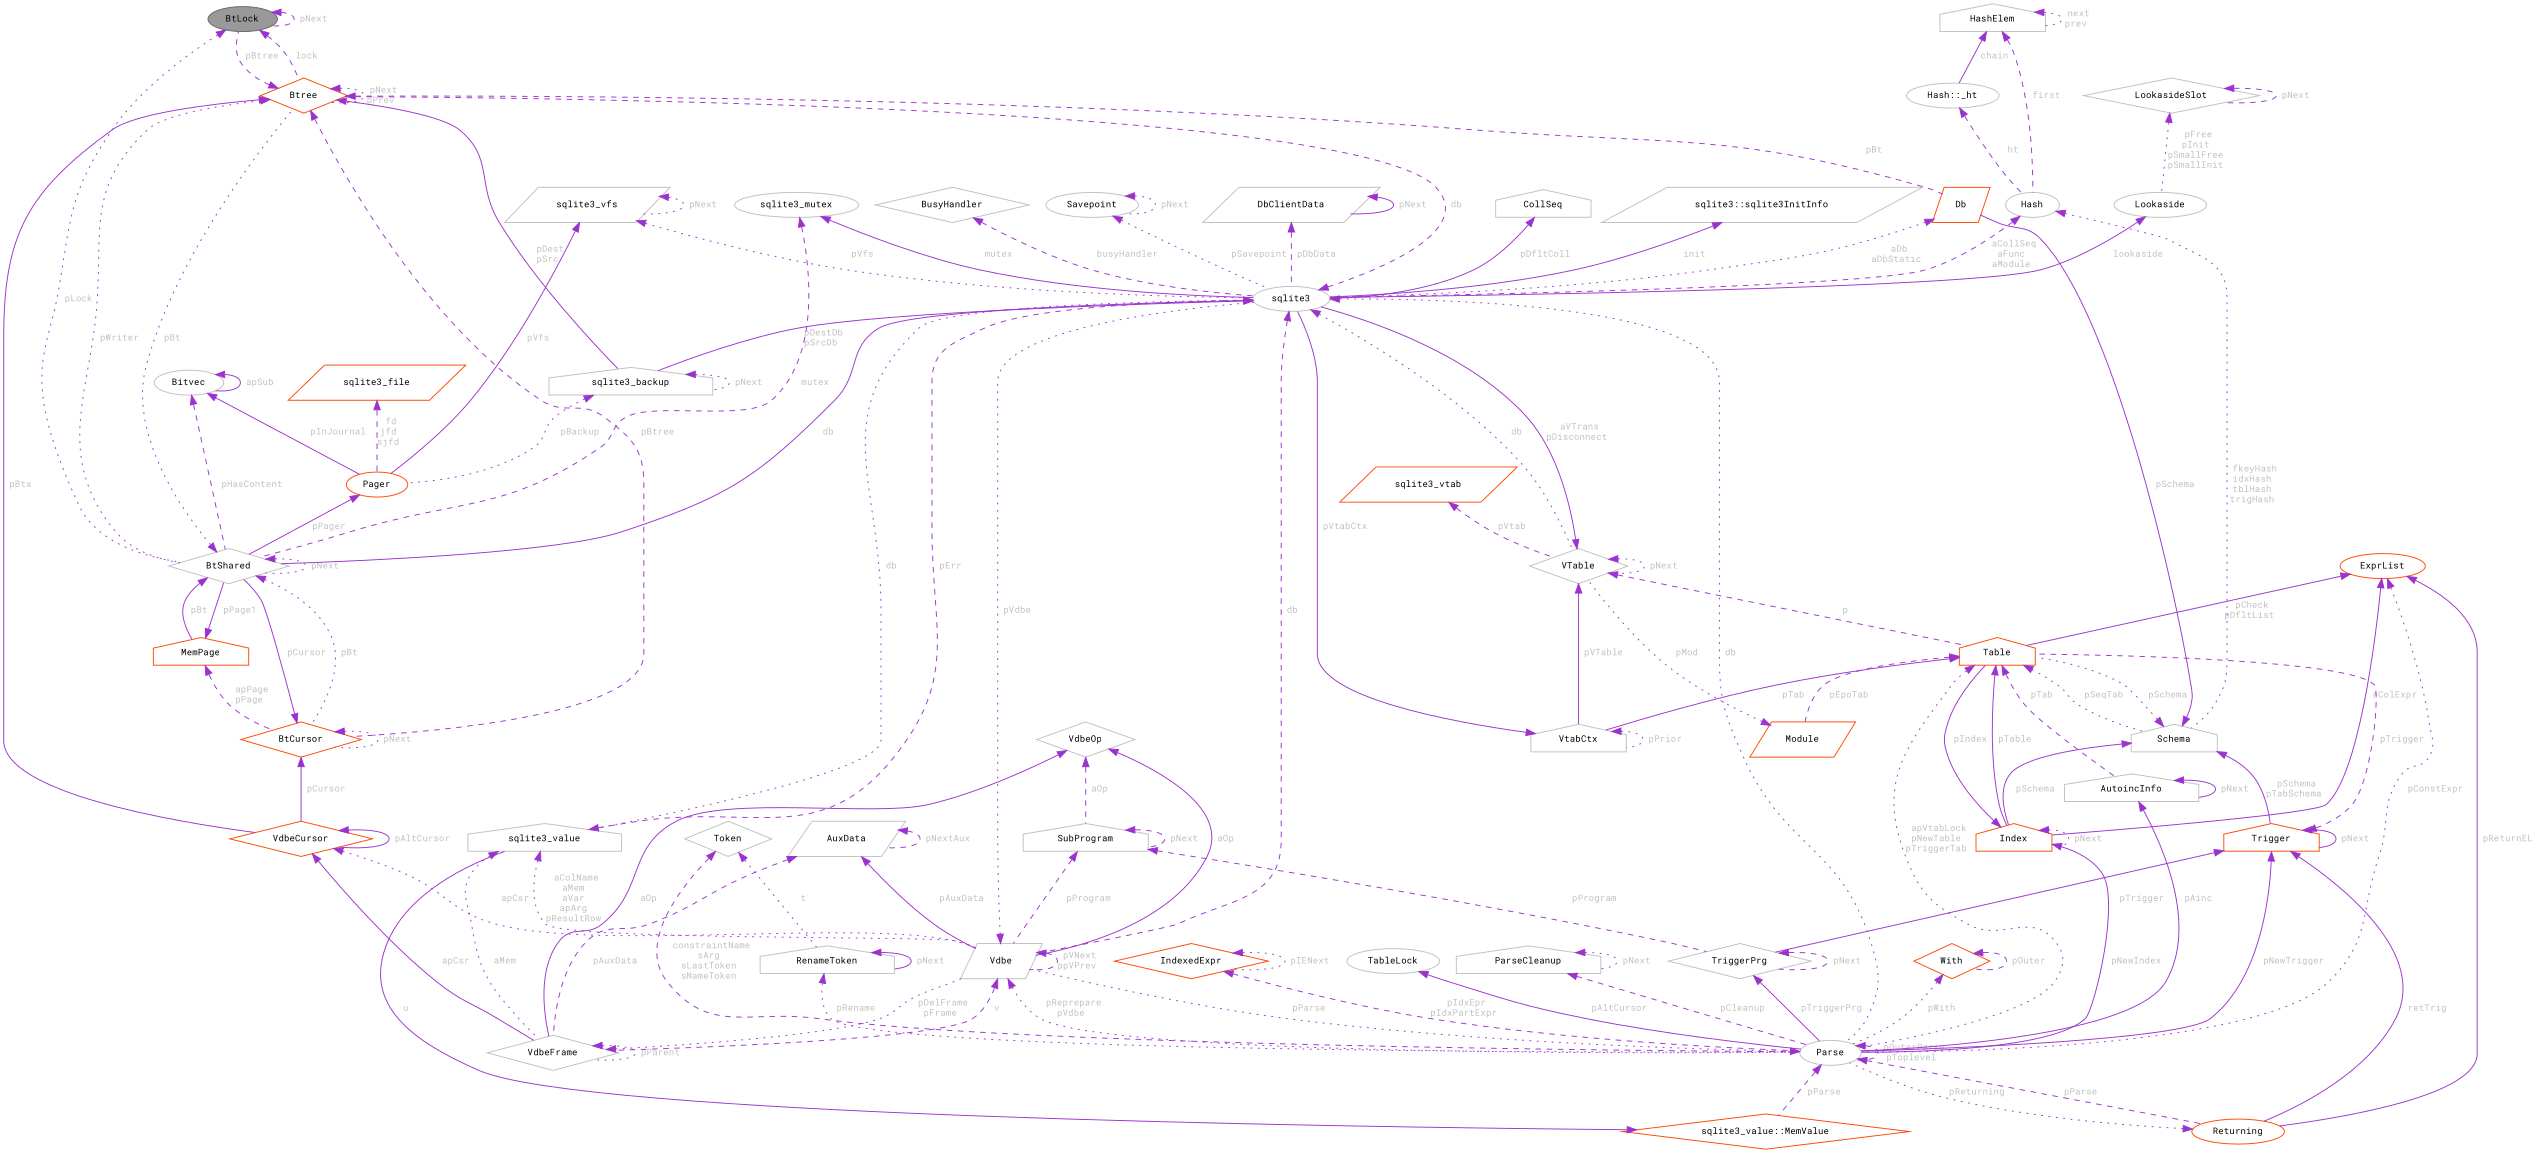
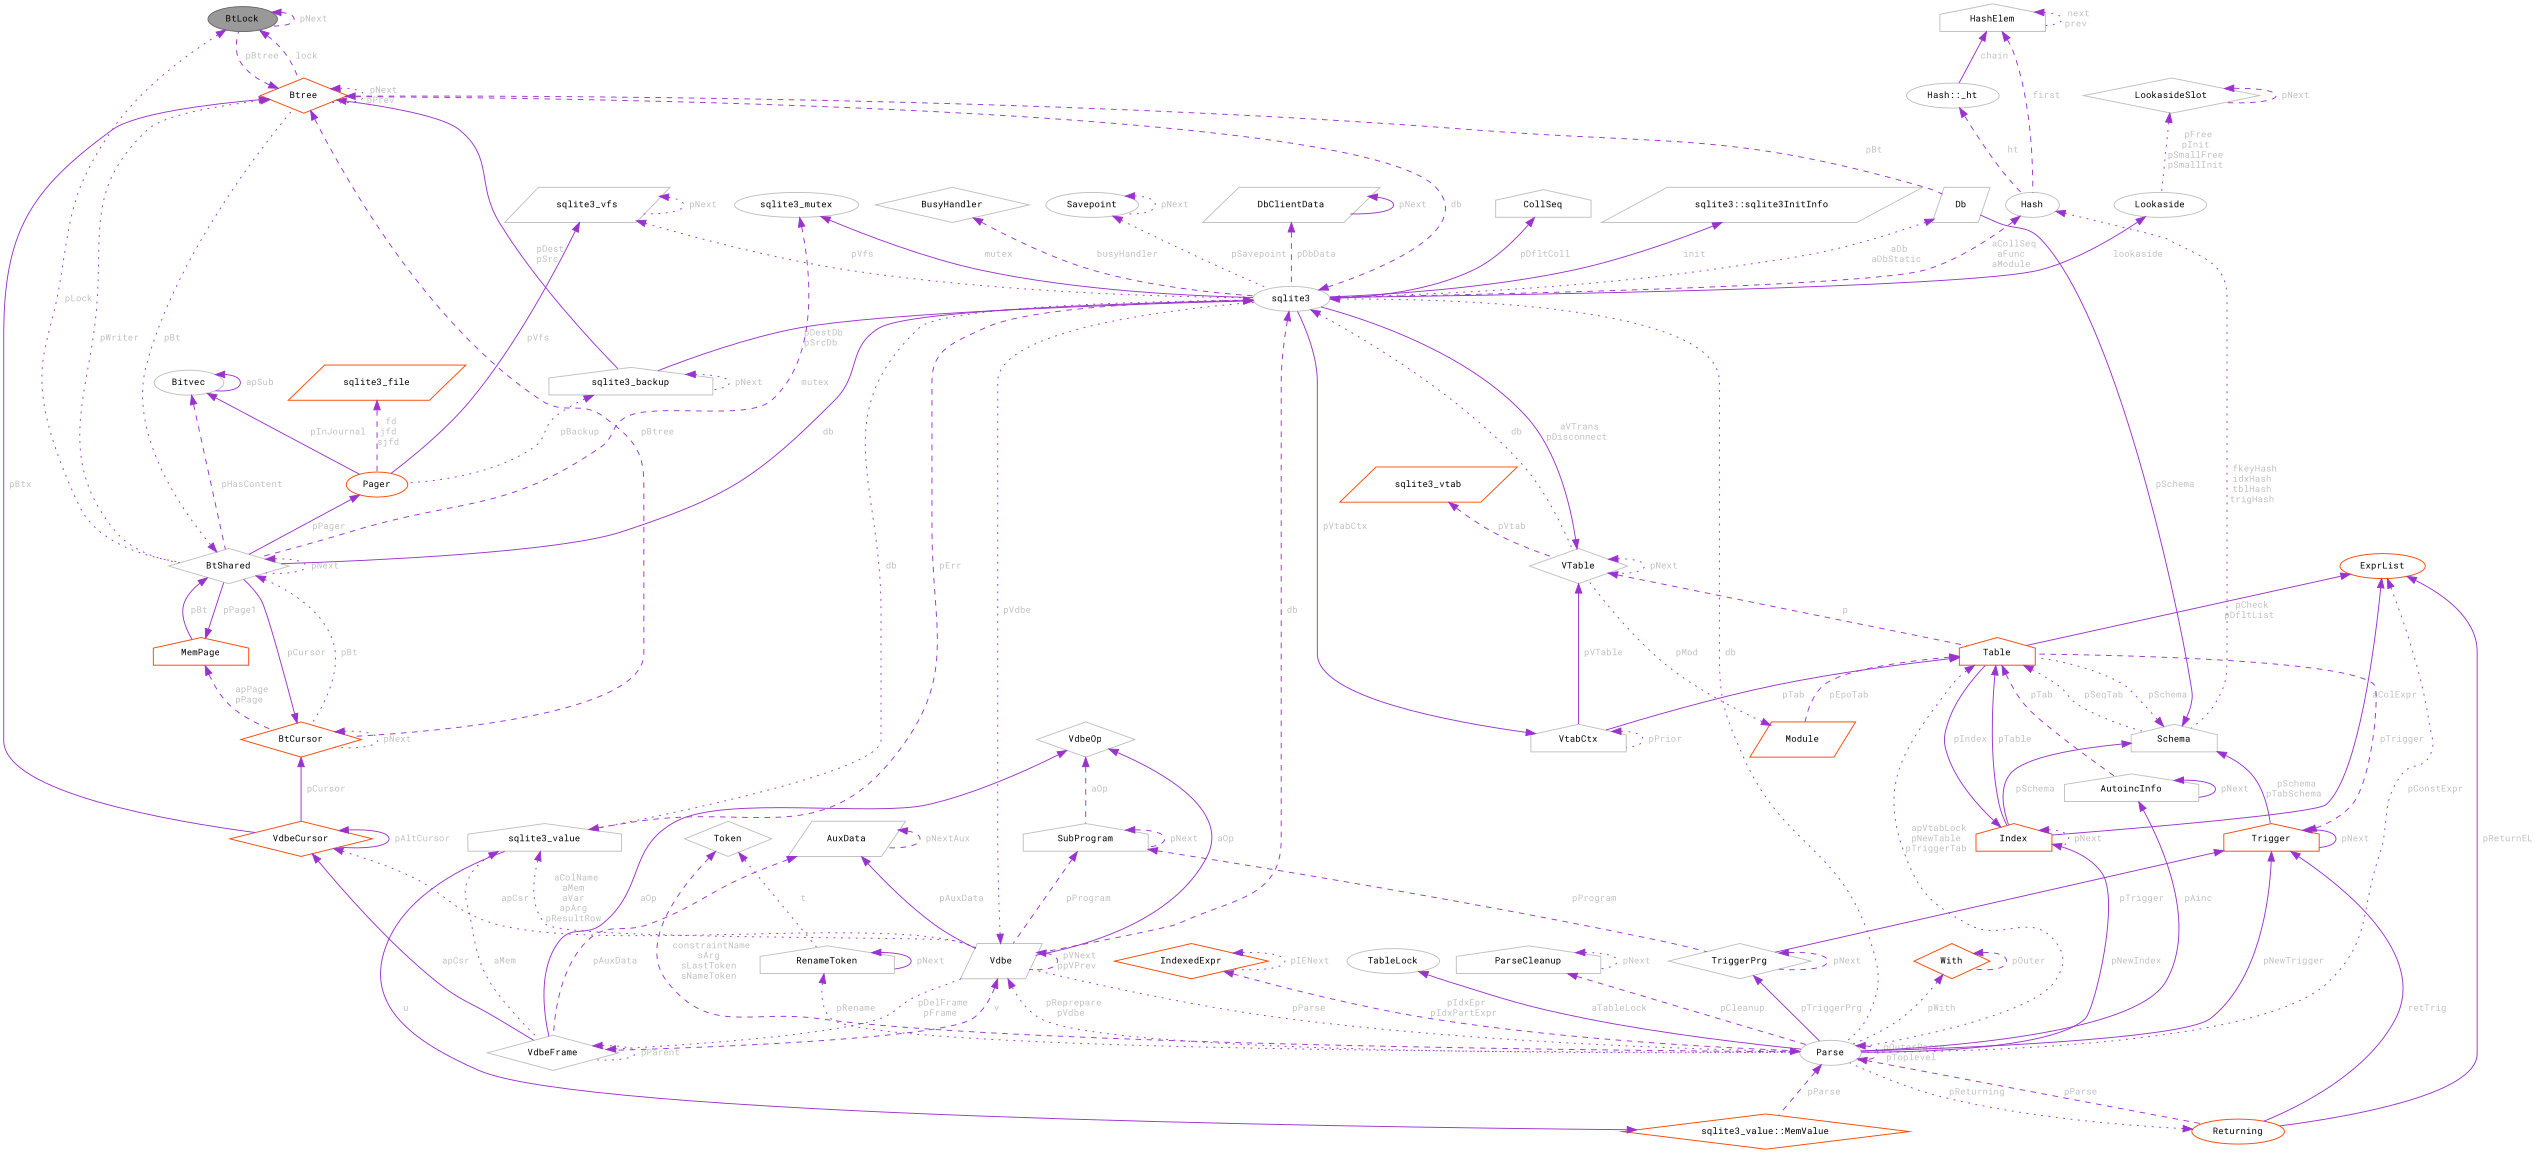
(1961, 205) -> (1961, 205)
(1617, 1008) -> (1617, 1008)
